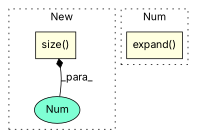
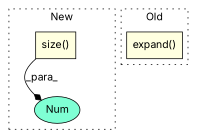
(155, 17) -> (155, 17)
(61, 82) -> (25, 76)
